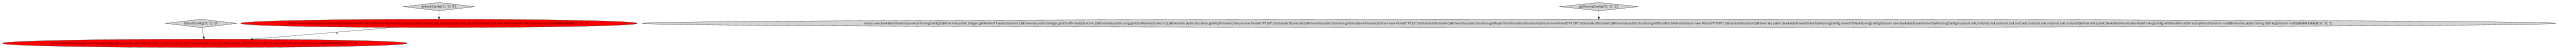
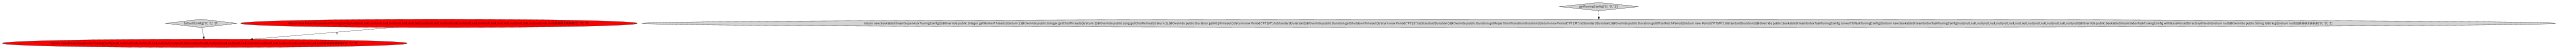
(439, 7) -> none
